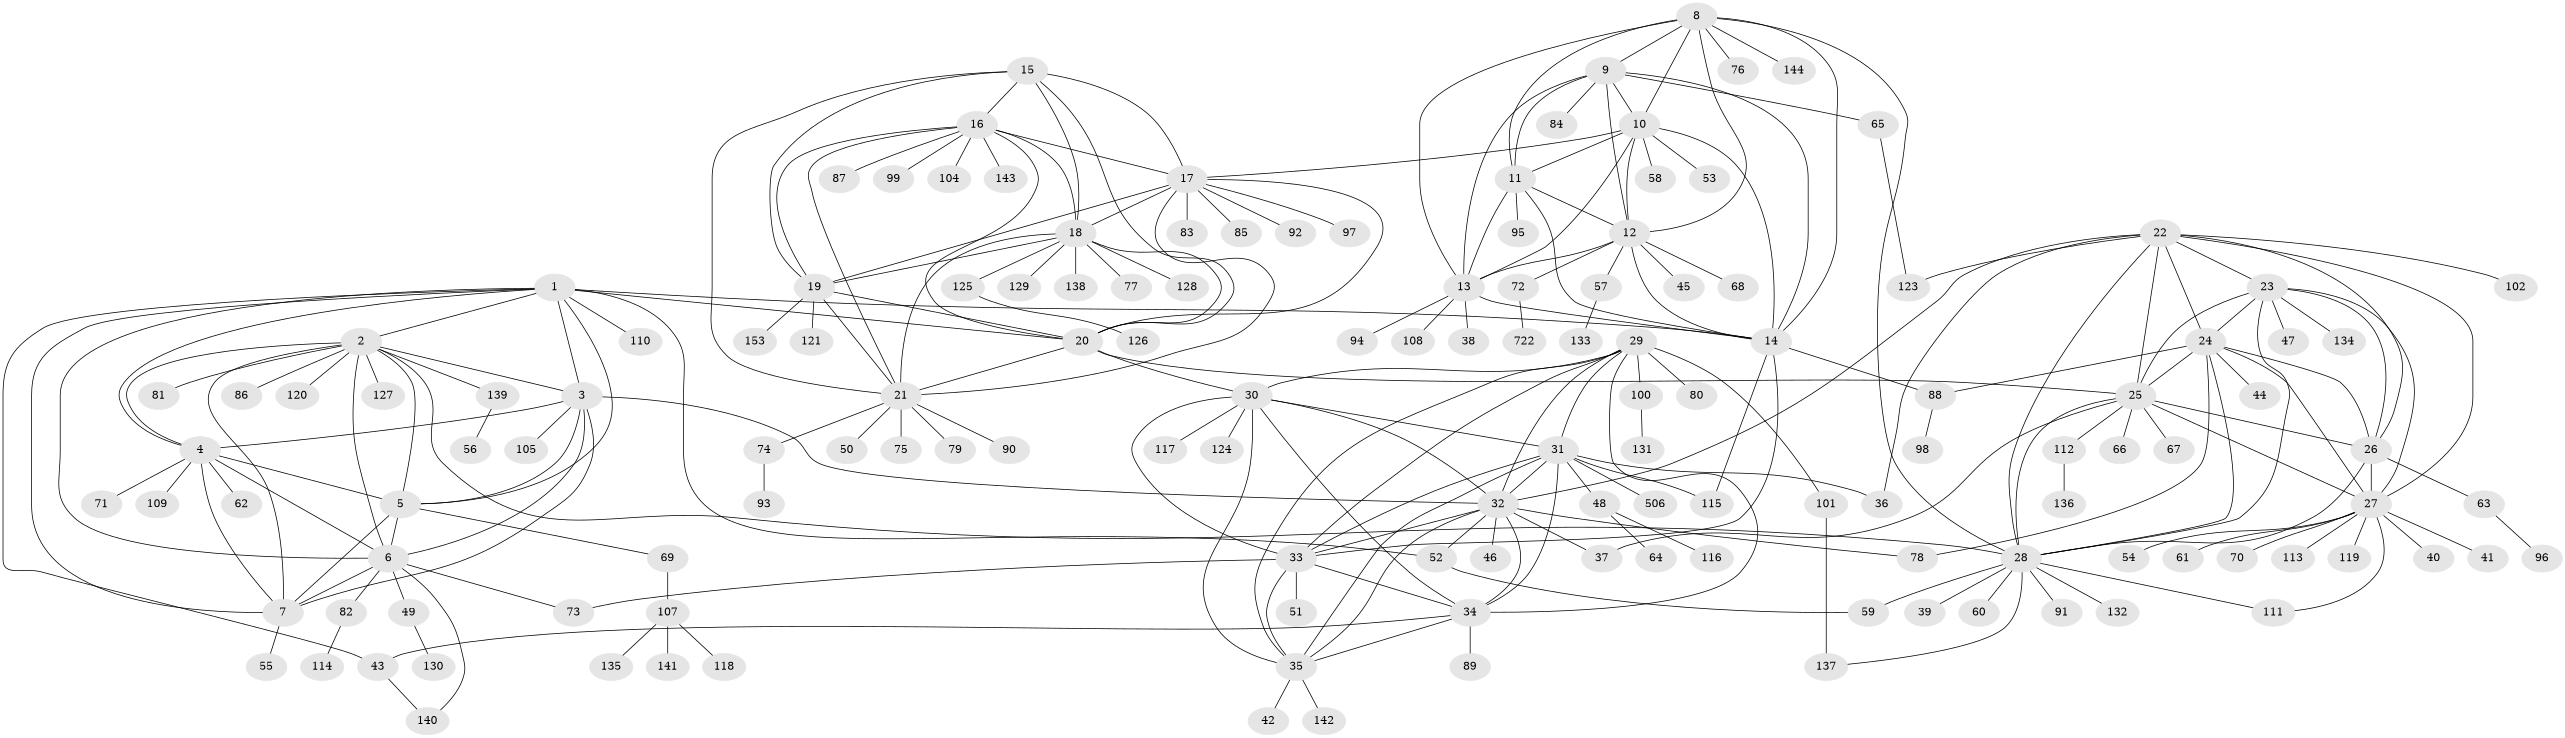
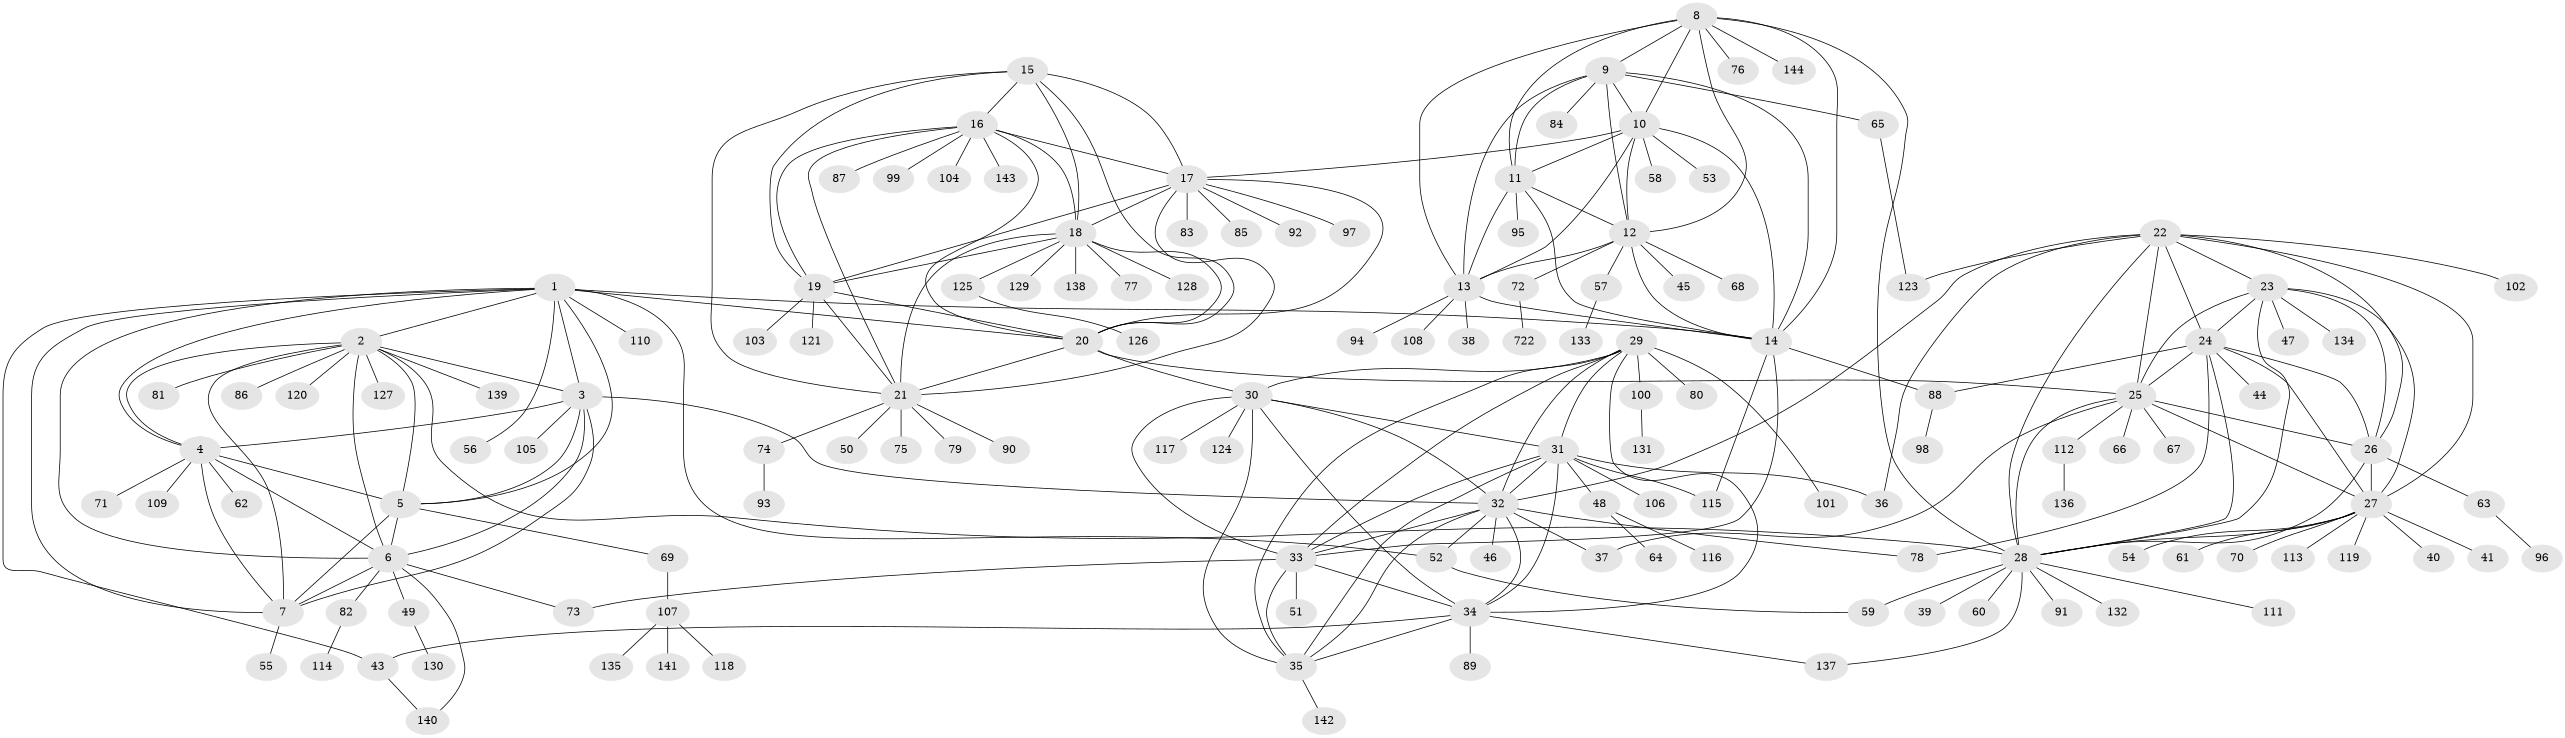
(755, 342) -> (755, 342)
(484, 423) -> (541, 378)
(1655, 504) -> (1655, 504)
(1826, 586) -> (1648, 640)
(2365, 586) -> (2199, 537)
(1268, 721) -> none
